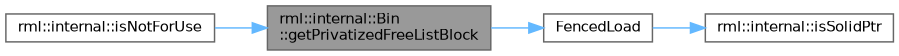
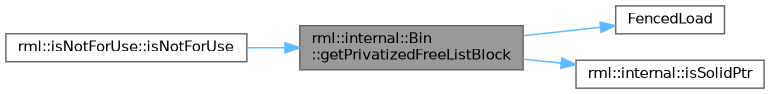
(110, 28) -> (126, 48)
(672, 28) -> (542, 61)
